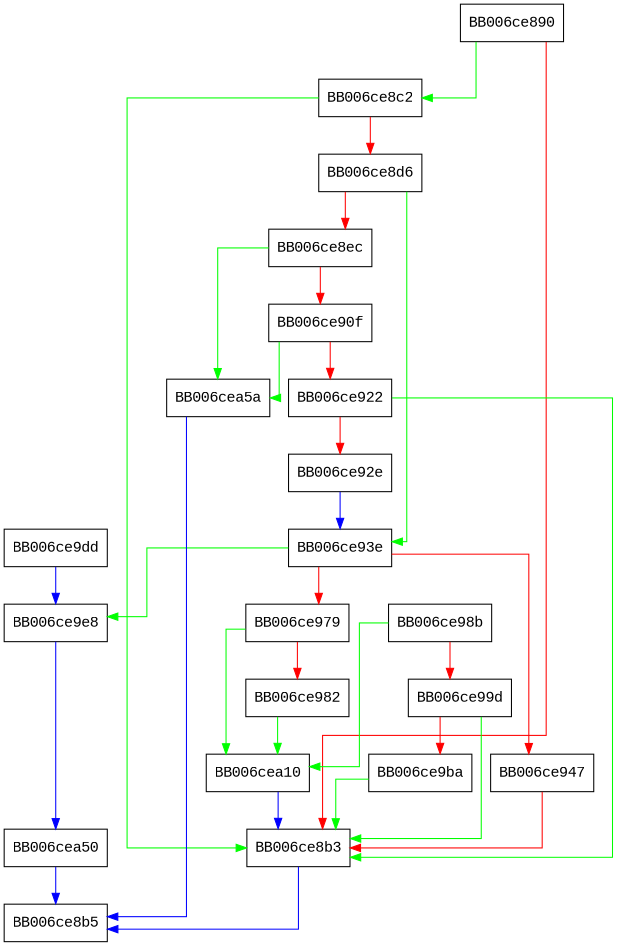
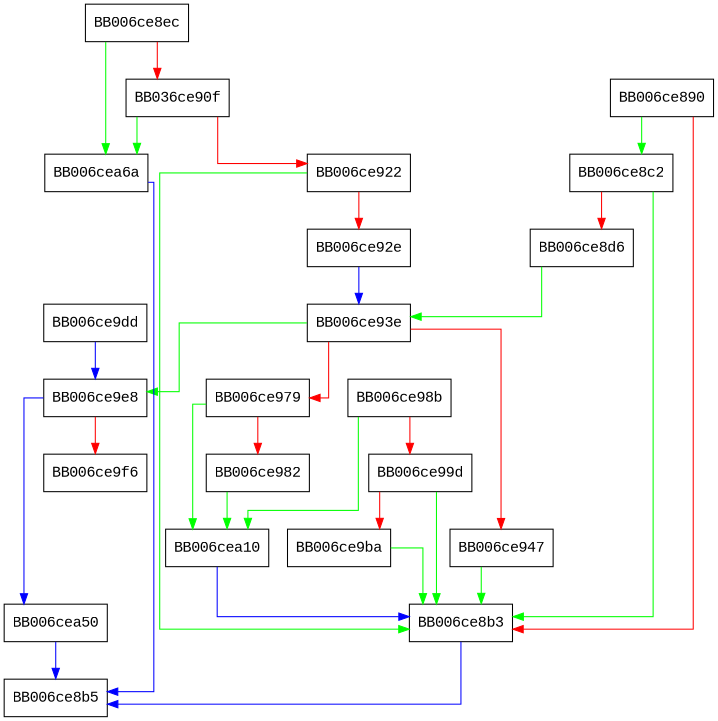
(345, 205) -> none
(320, 323) -> (178, 98)
(218, 398) -> (96, 173)
none -> (95, 473)
(479, 848) -> (481, 580)
